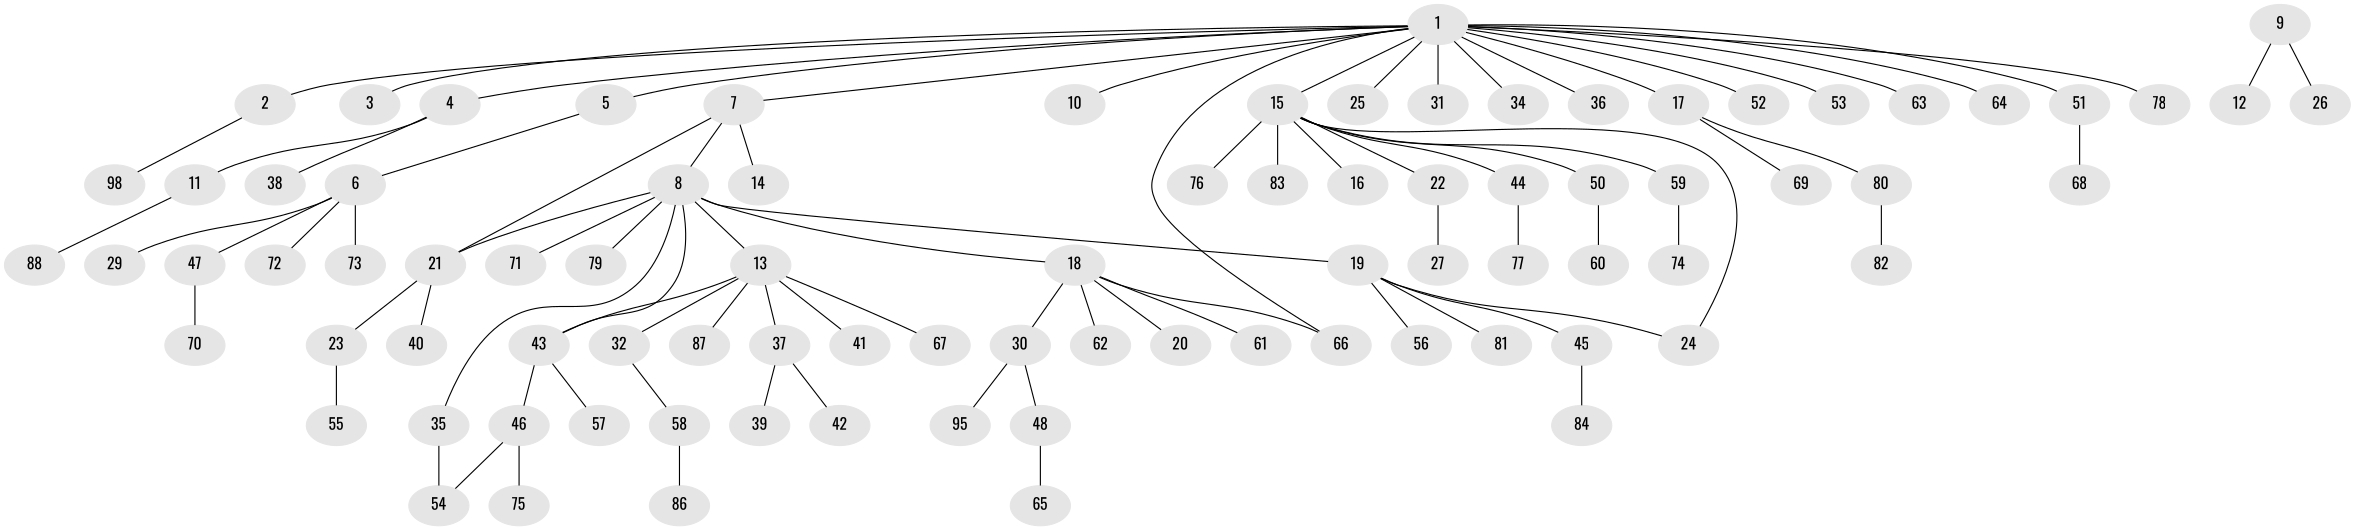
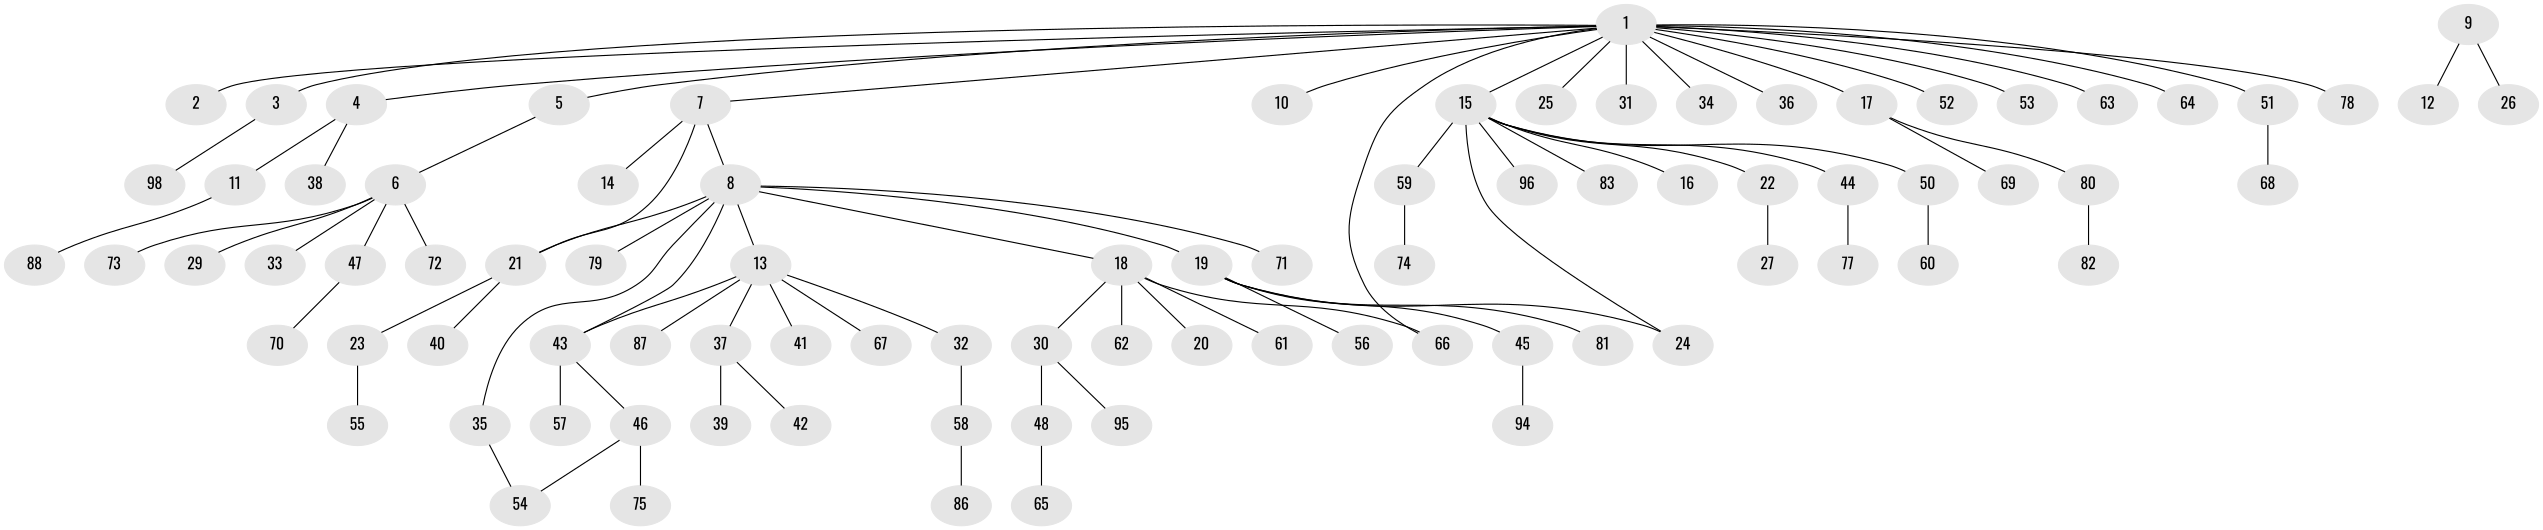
(190, 145) -> (215, 145)
(1197, 185) -> (1527, 185)
none -> (275, 265)
(1582, 426) -> (1523, 426)
